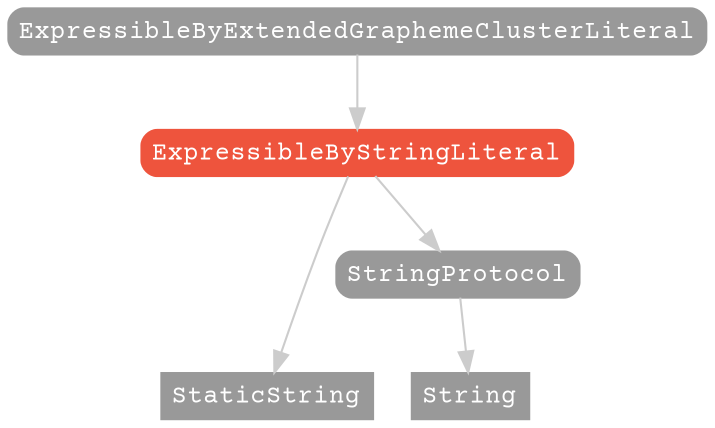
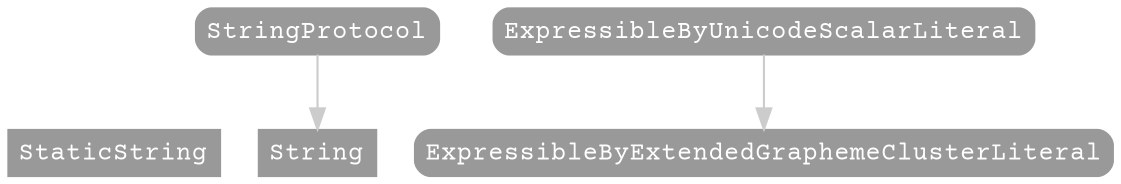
none -> (764, 31)
(357, 153) -> none
